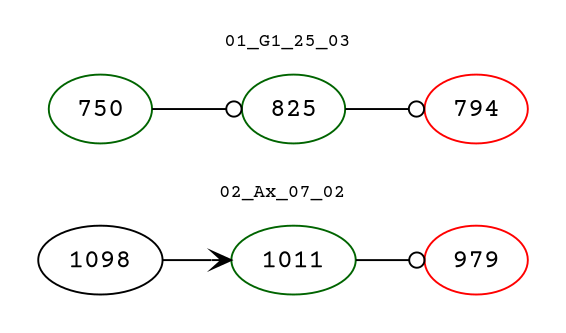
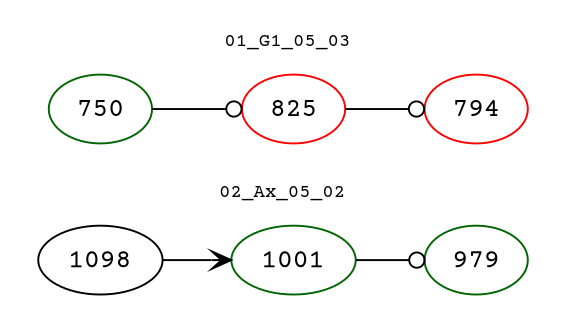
(288, 41) -> (288, 41)
(294, 109) -> (294, 109)
(283, 192) -> (283, 192)
(294, 260) -> (294, 260)
(476, 260) -> (476, 260)
